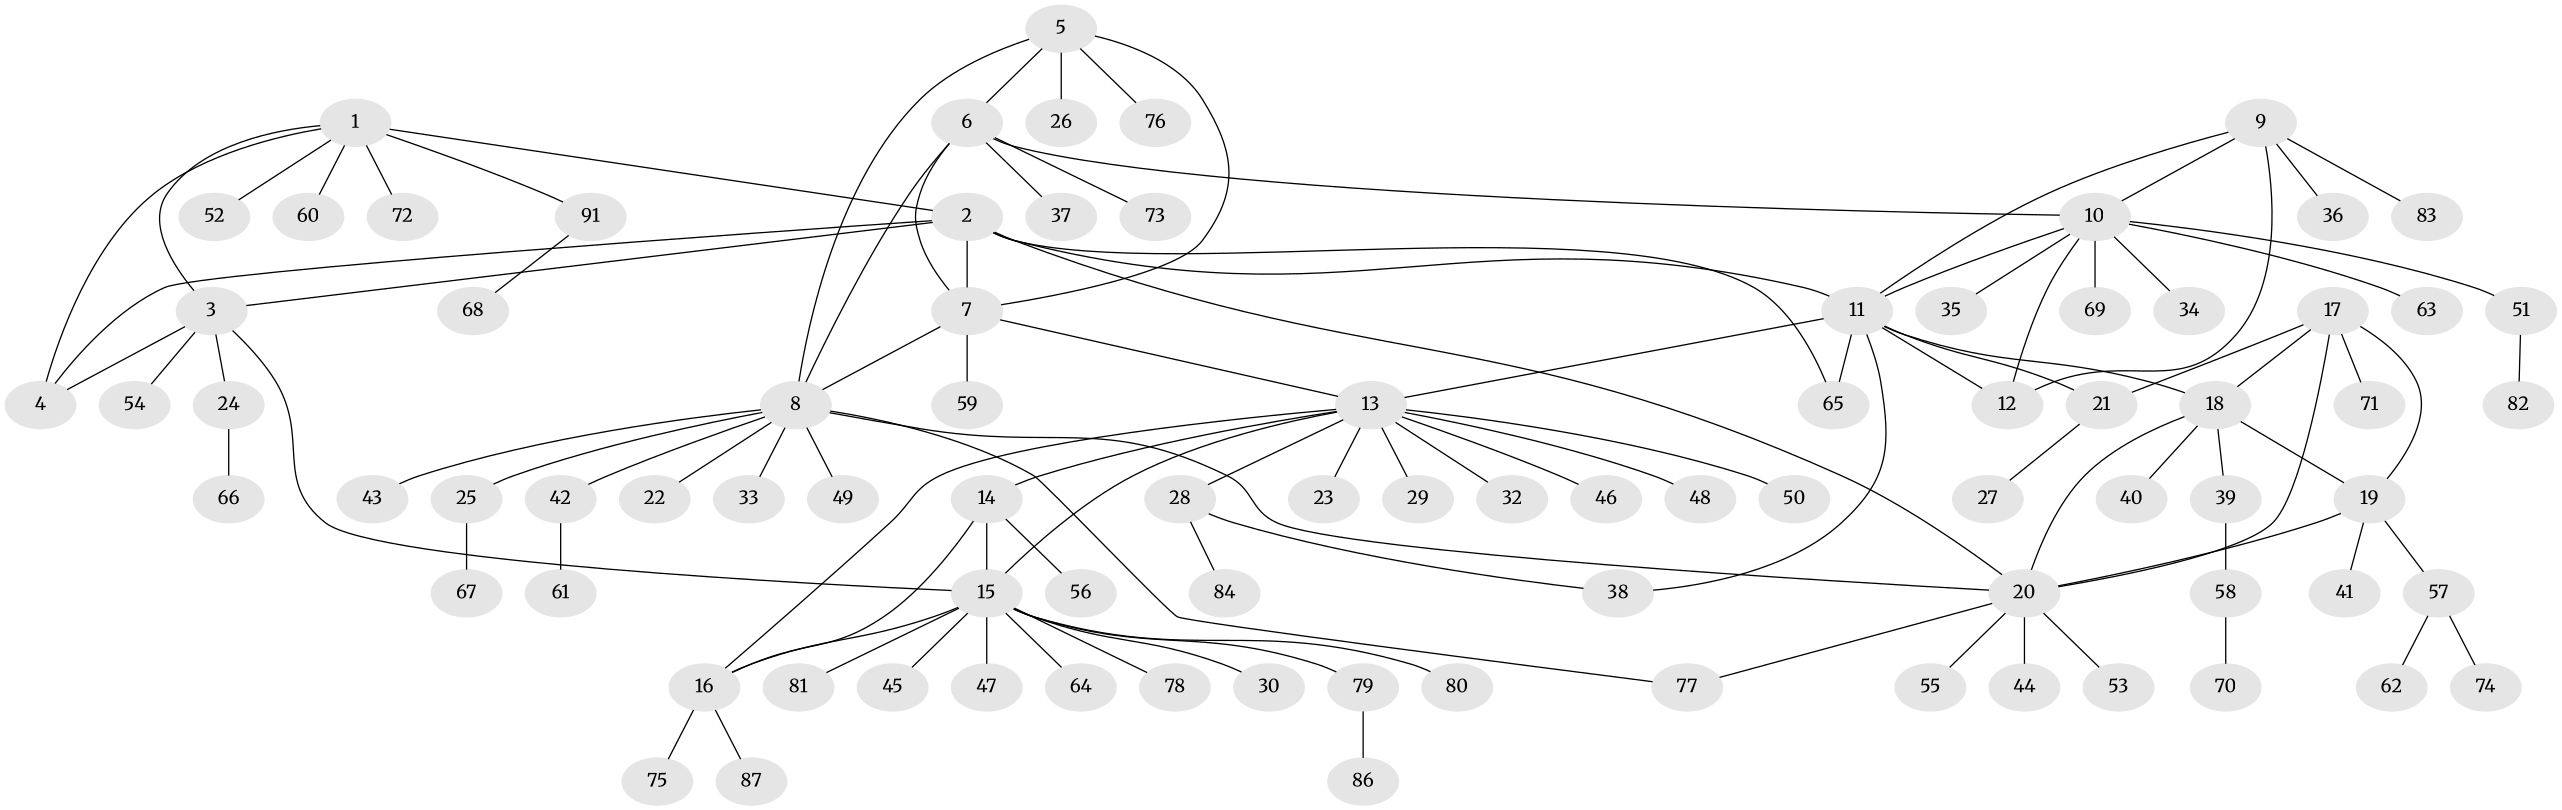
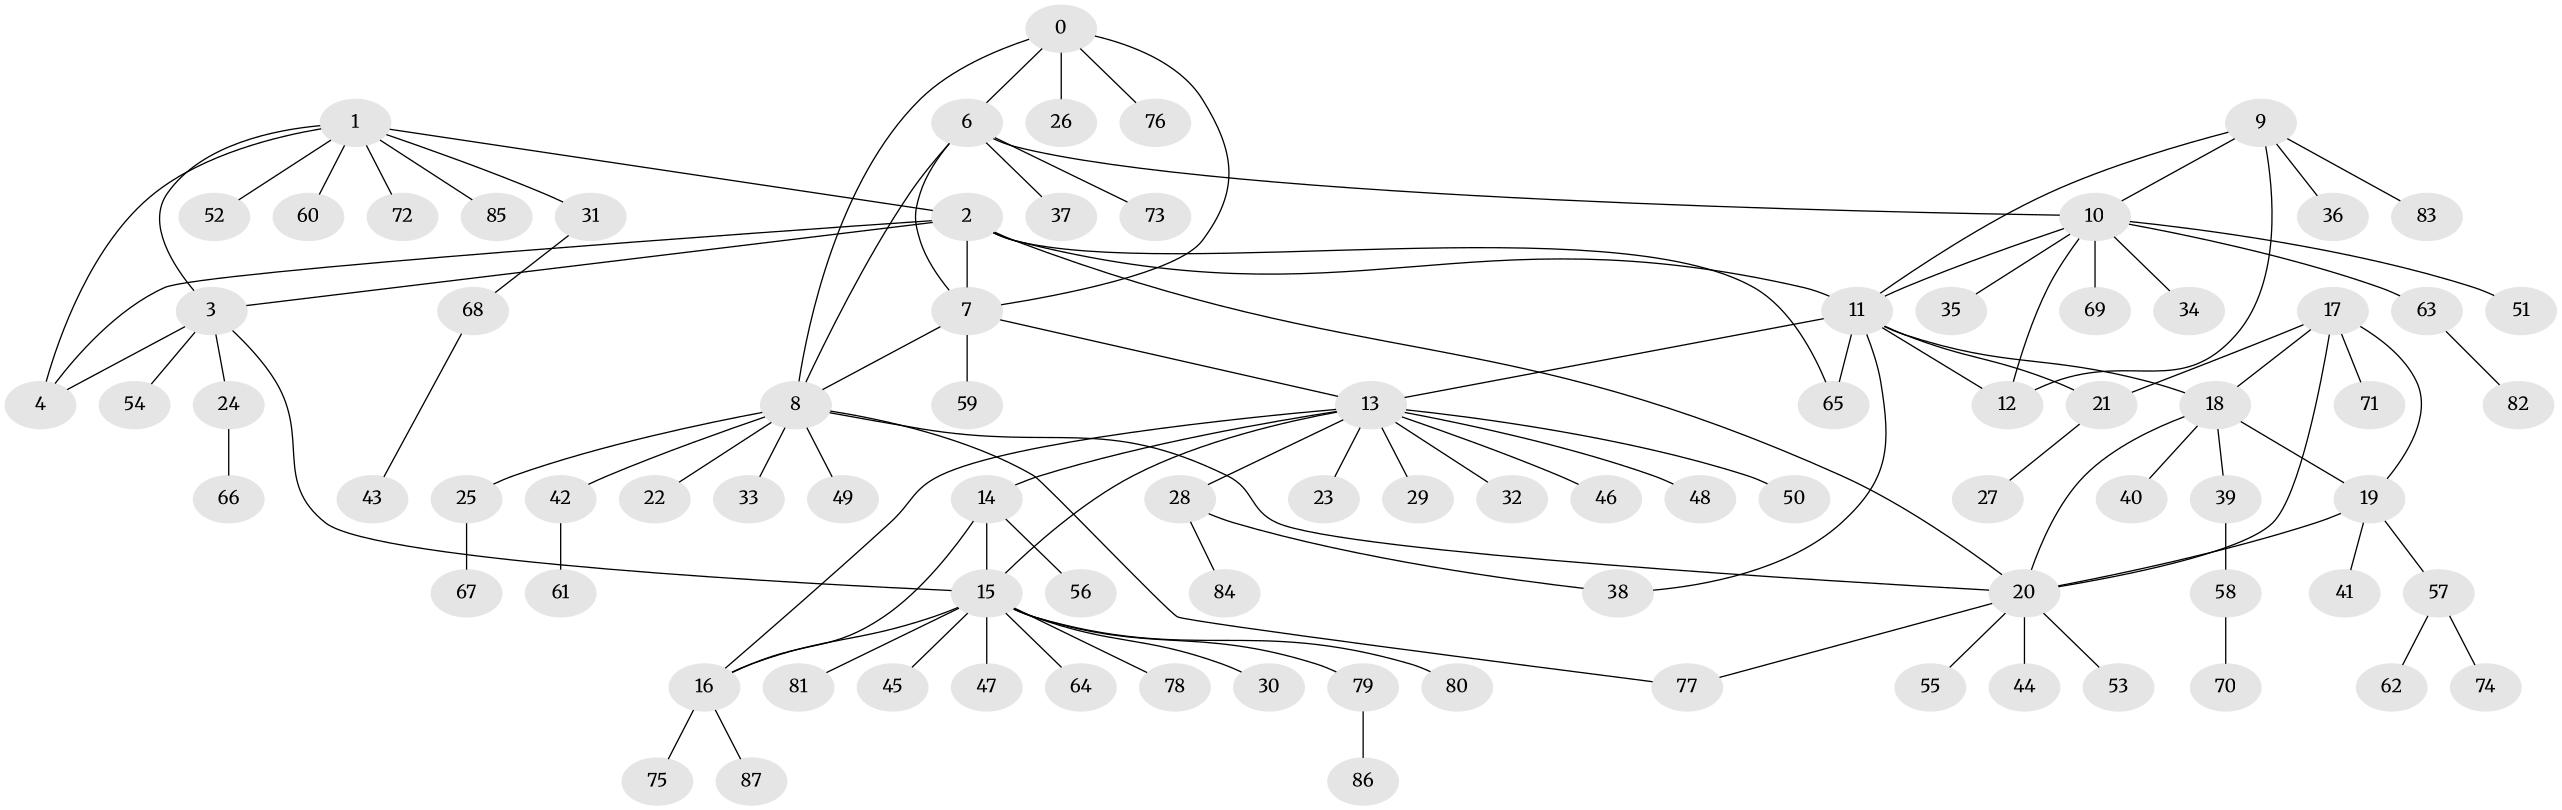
(1061, 29) -> (1061, 29)
none -> (497, 217)
(591, 217) -> (591, 217)
(2520, 358) -> (2473, 358)
(578, 437) -> (423, 405)
